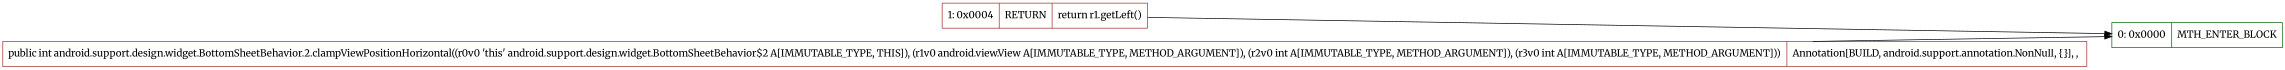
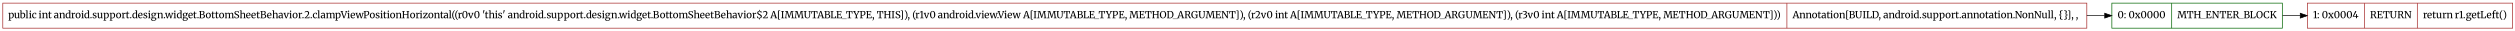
(1626, 25) -> (2291, 16)
